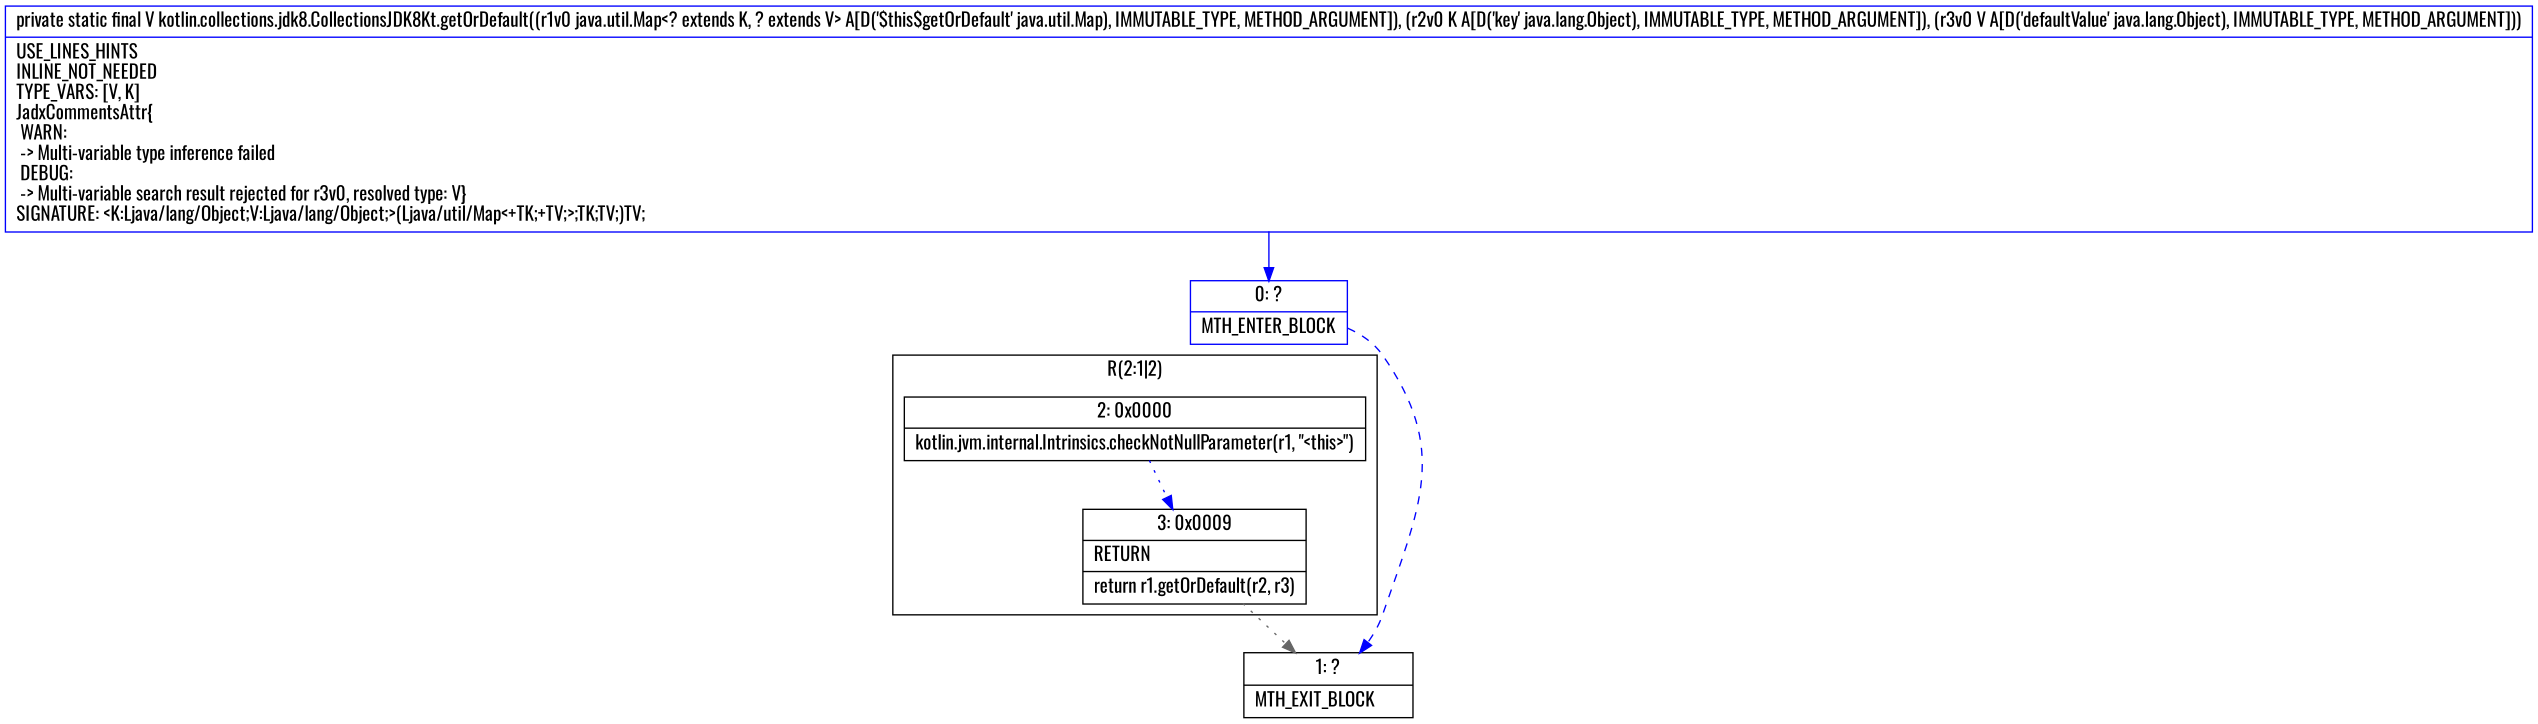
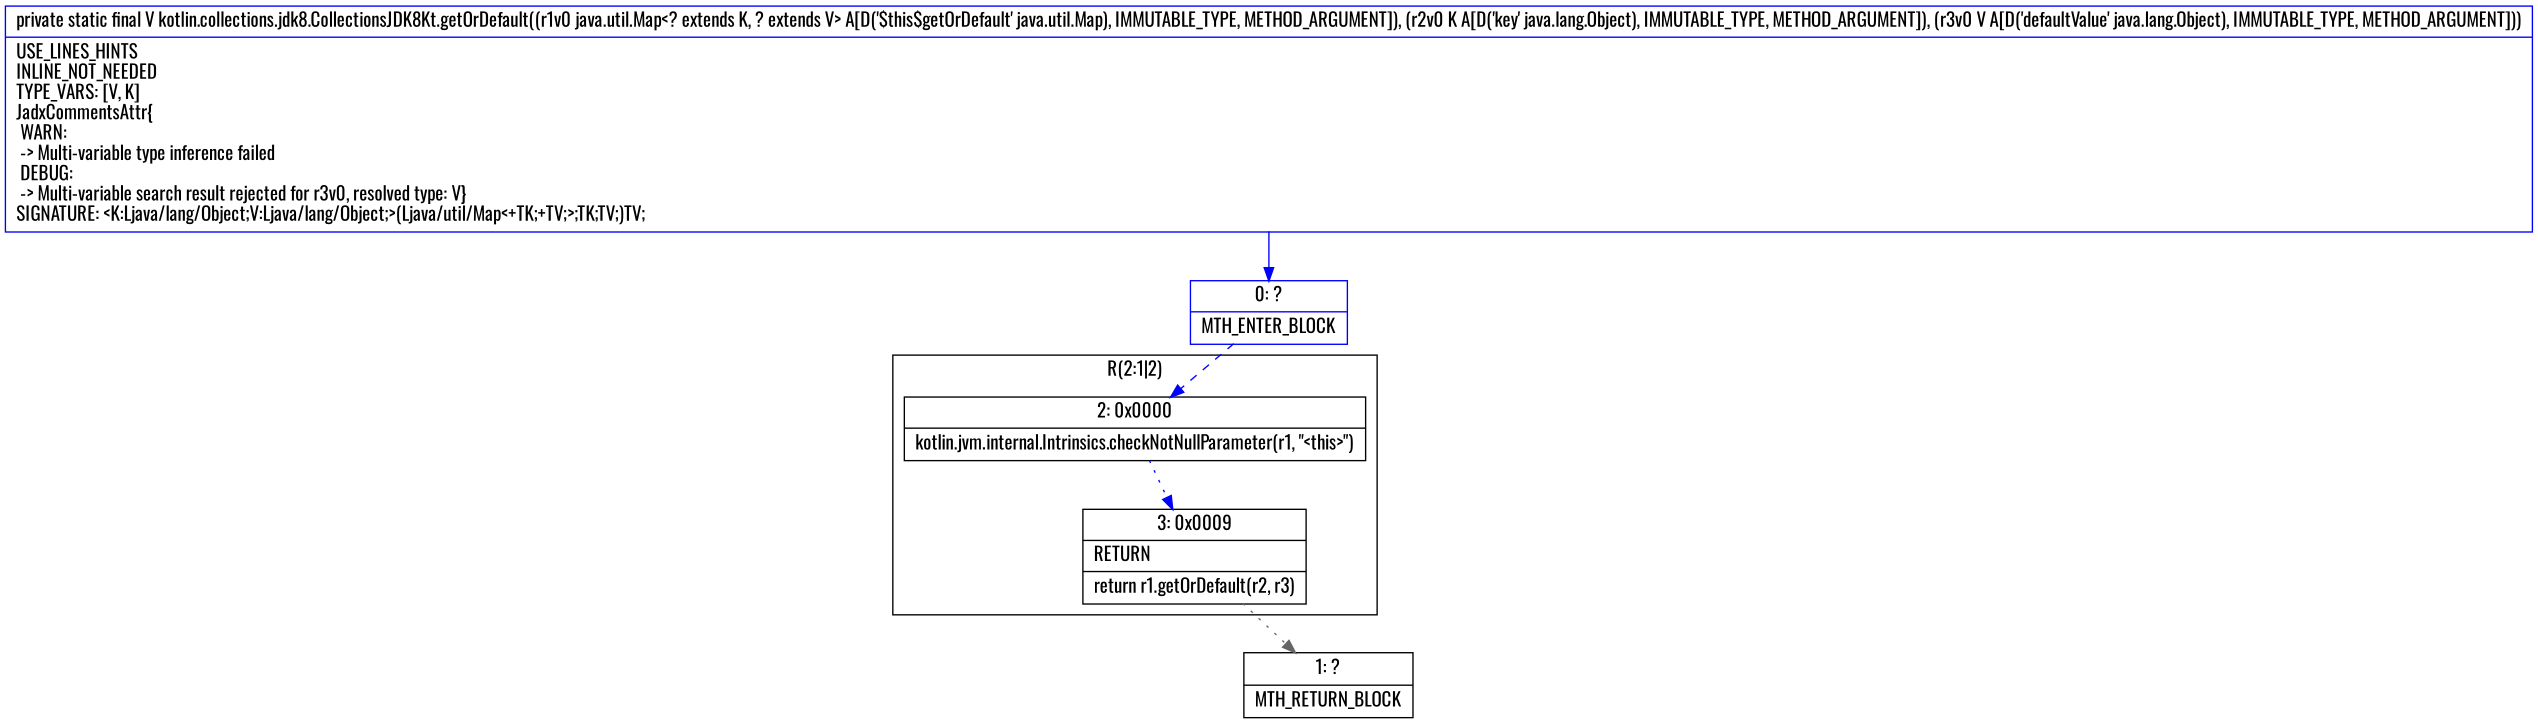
(1422, 477) -> (1207, 366)
(1315, 701) -> (1328, 701)
